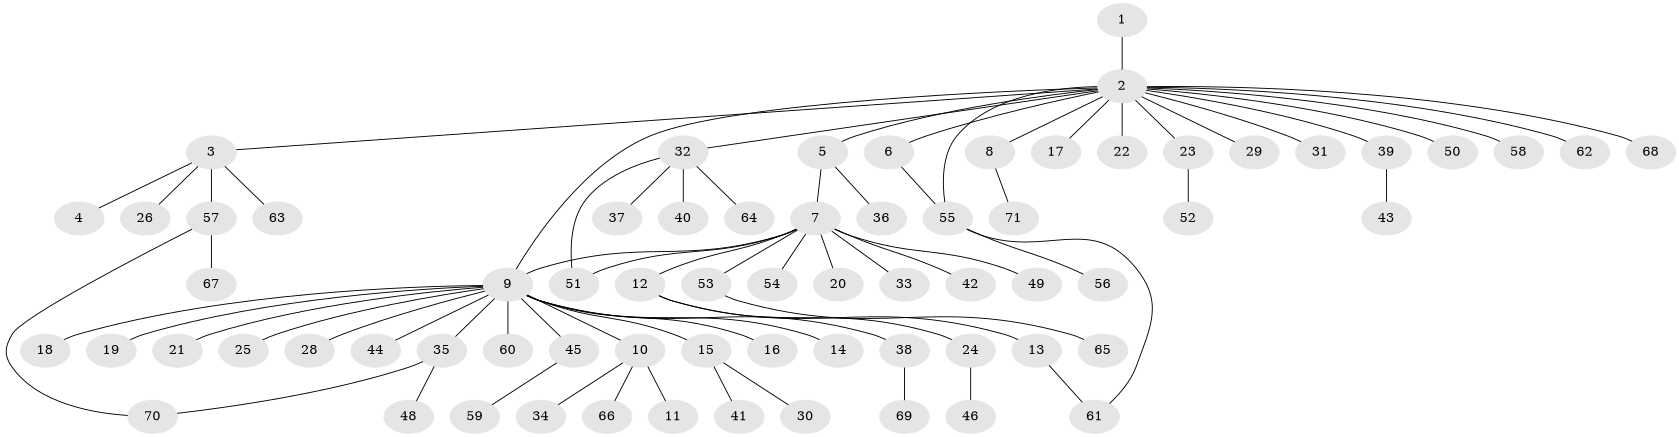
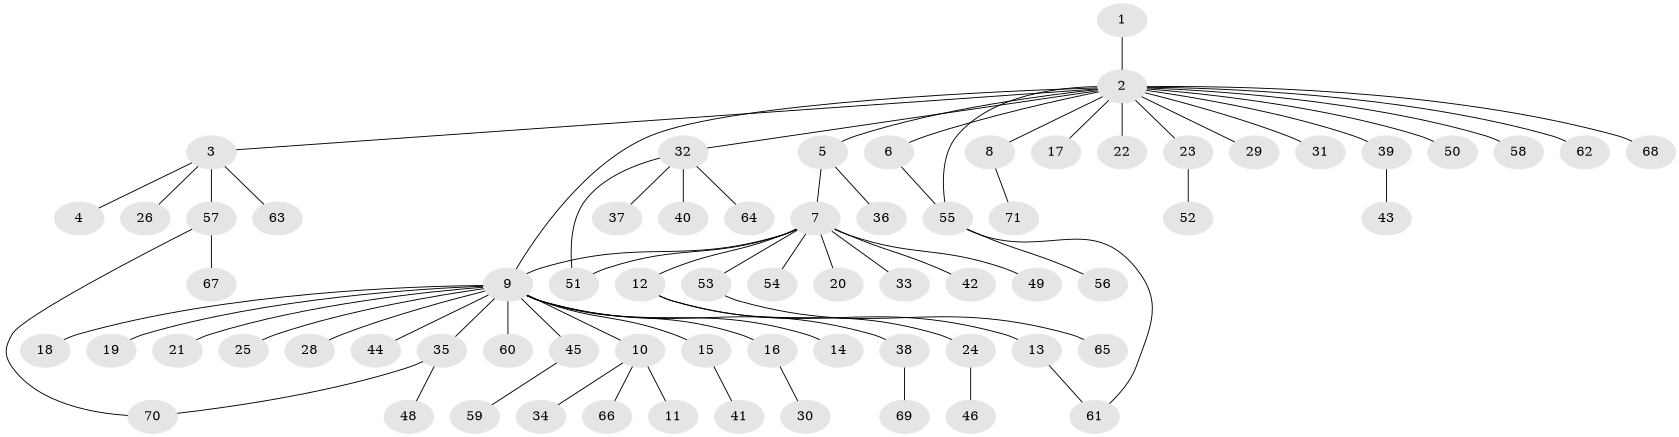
(756, 384) -> (789, 384)
